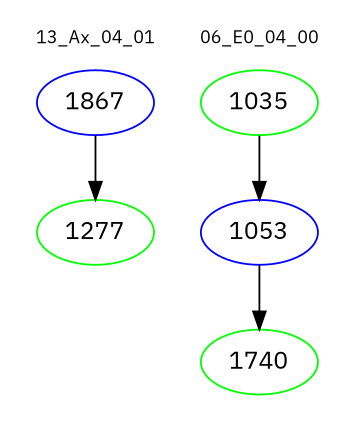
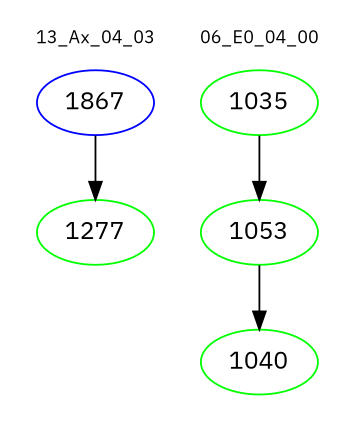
(96, 39) -> (96, 39)
(259, 232) -> (259, 232)
(259, 362) -> (259, 362)
